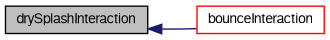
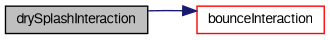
(179, 29) -> (165, 11)
